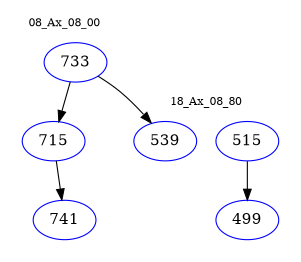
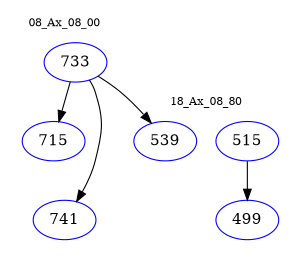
(58, 175) -> (100, 137)
